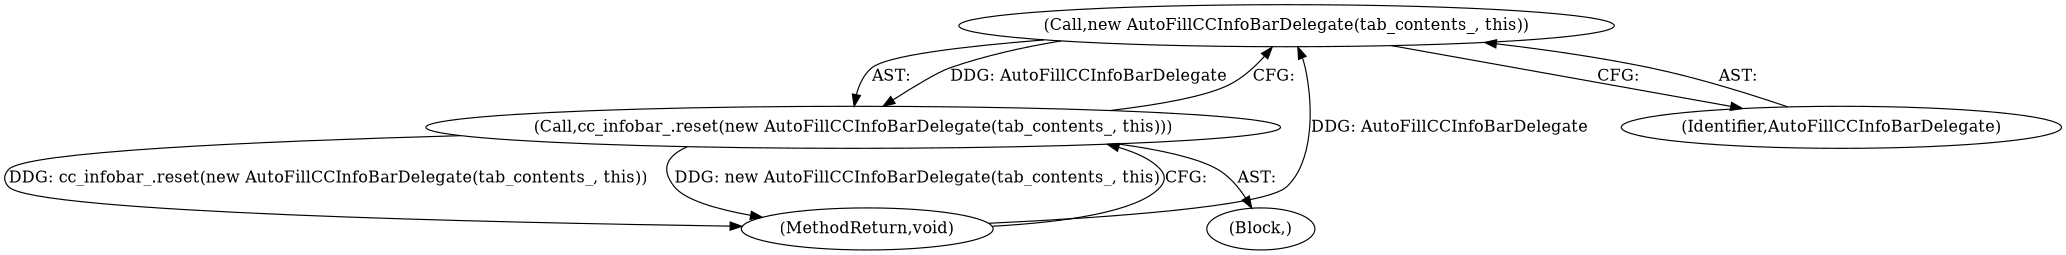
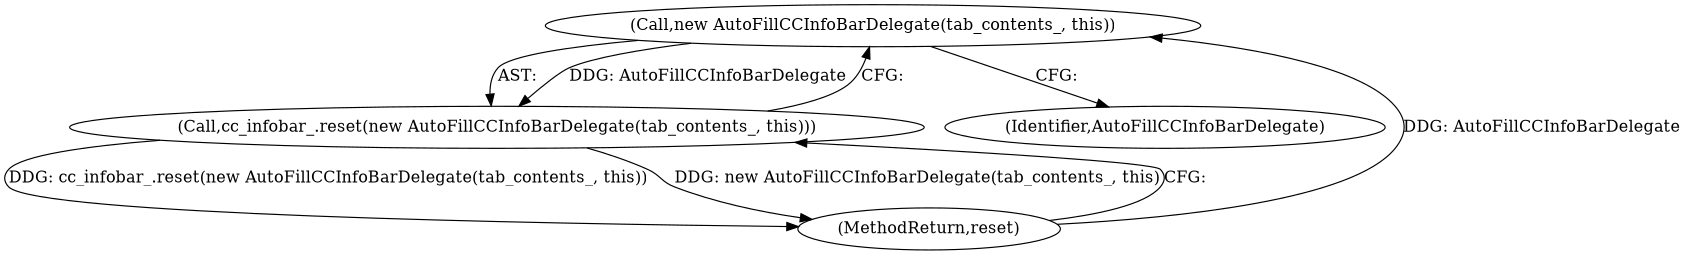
(1644, 67) -> none
(867, 229) -> (929, 229)
(1261, 229) -> none
